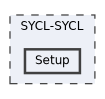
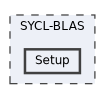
(52, 27) -> (52, 27)
